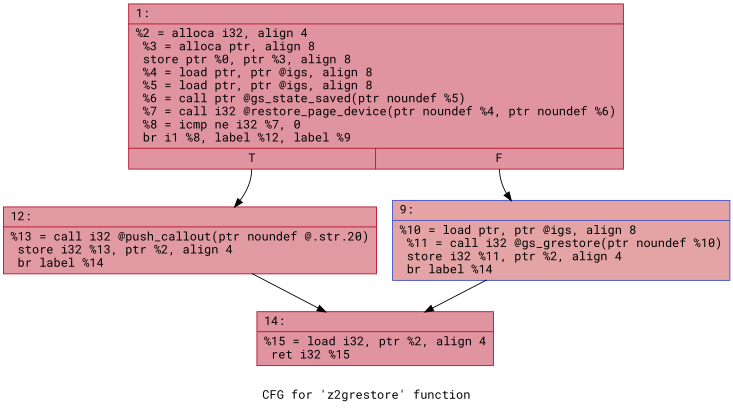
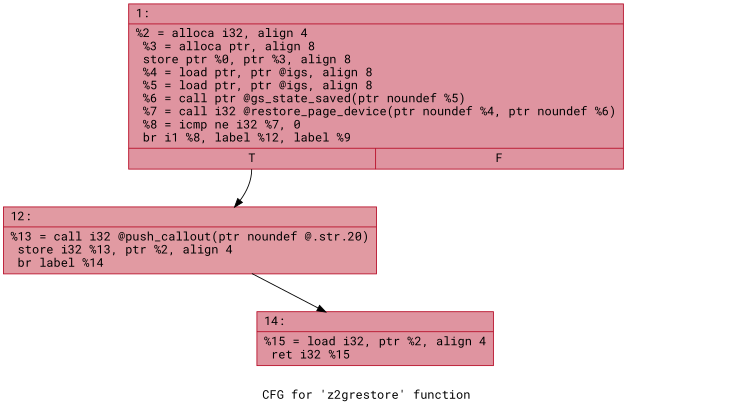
(561, 240) -> none
